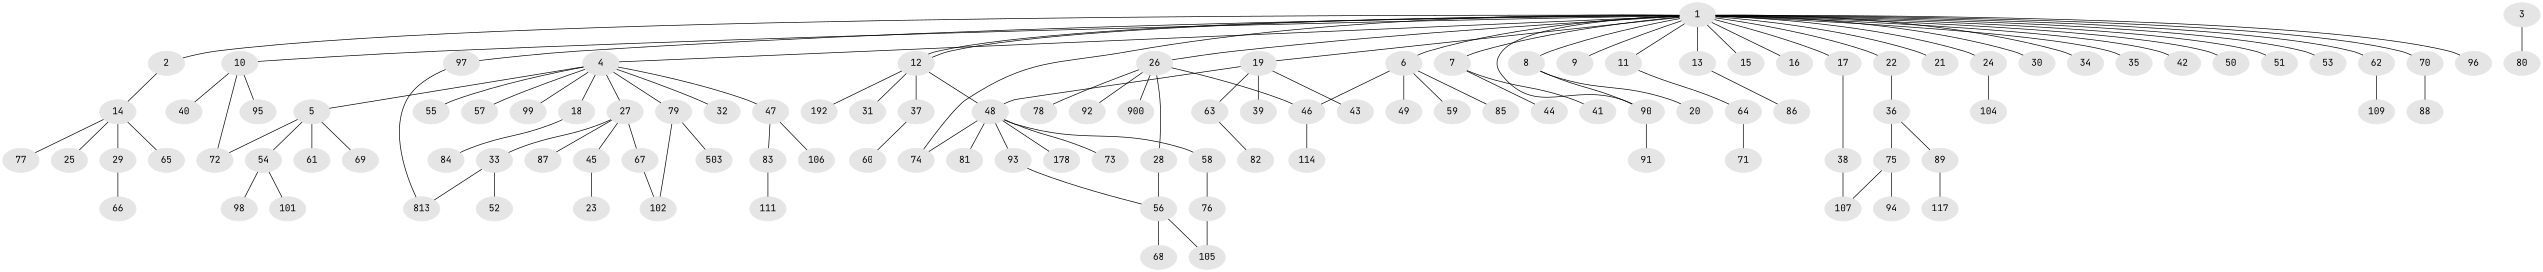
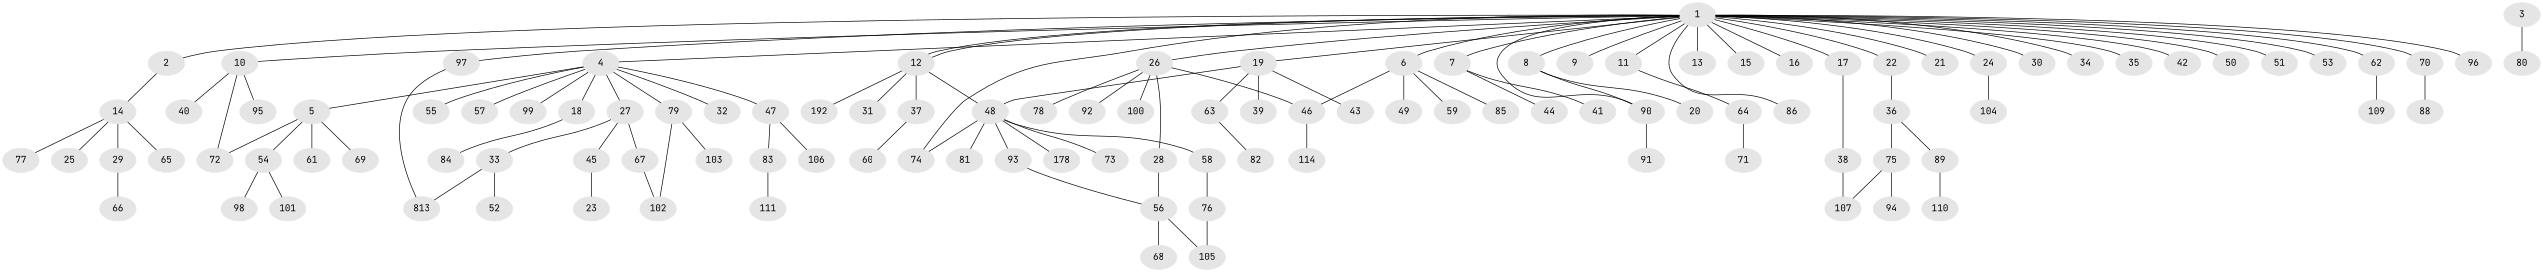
(1745, 88) -> (1678, 80)
(1136, 112) -> (1136, 112)
(543, 160) -> none
(714, 160) -> (714, 160)
(1940, 209) -> (1940, 209)
